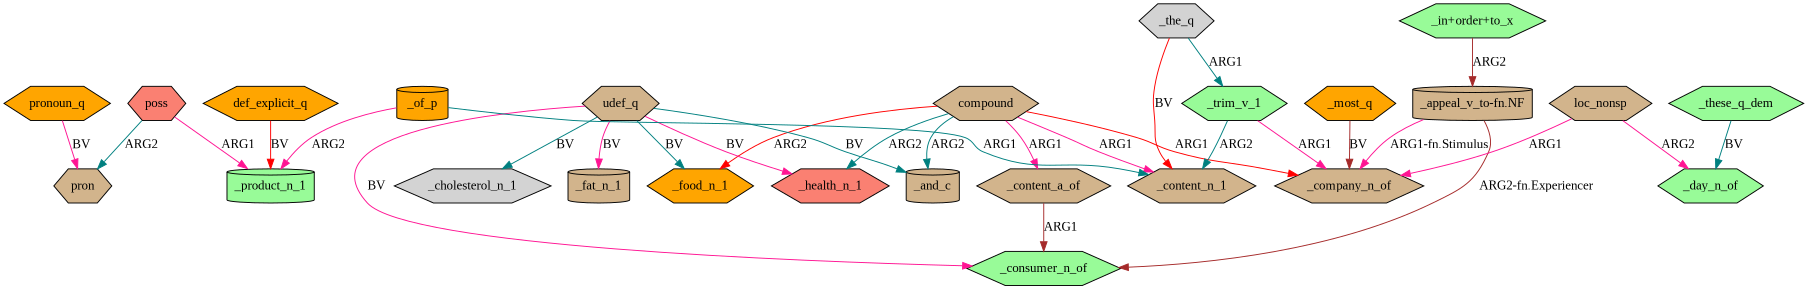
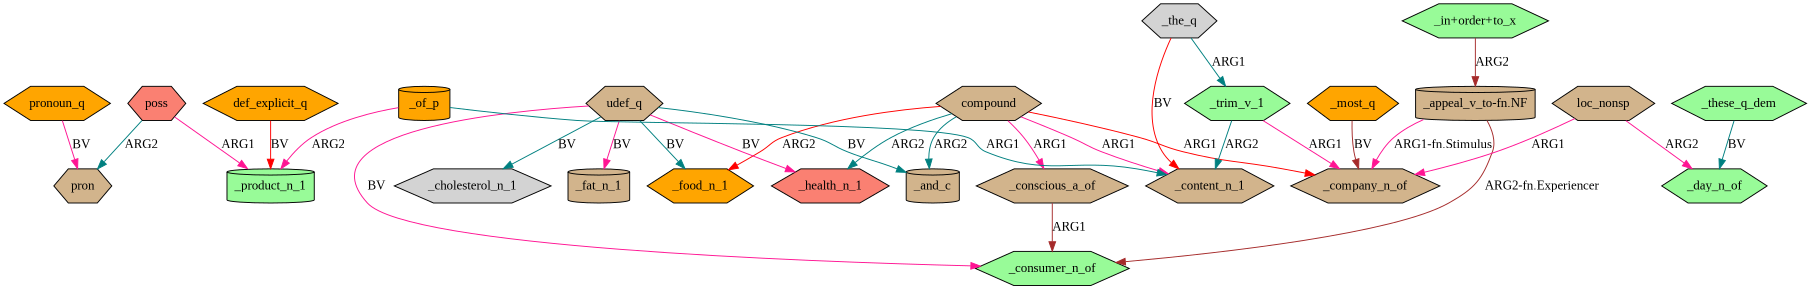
(1044, 186) -> (1052, 186)
